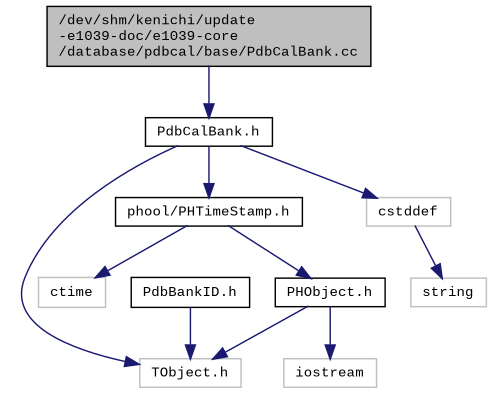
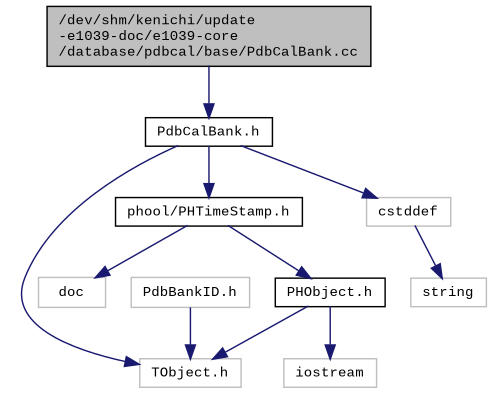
(72, 292) -> (72, 292)
(190, 292) -> (190, 292)
